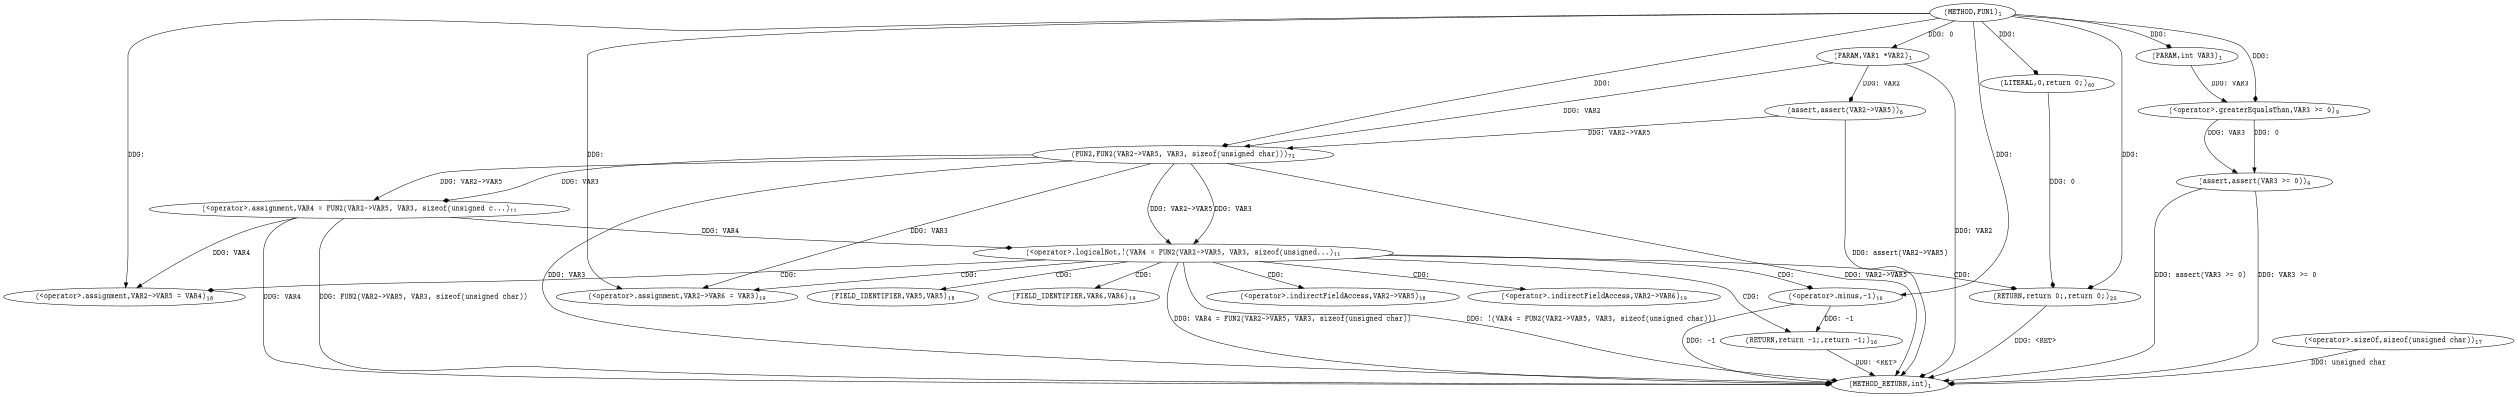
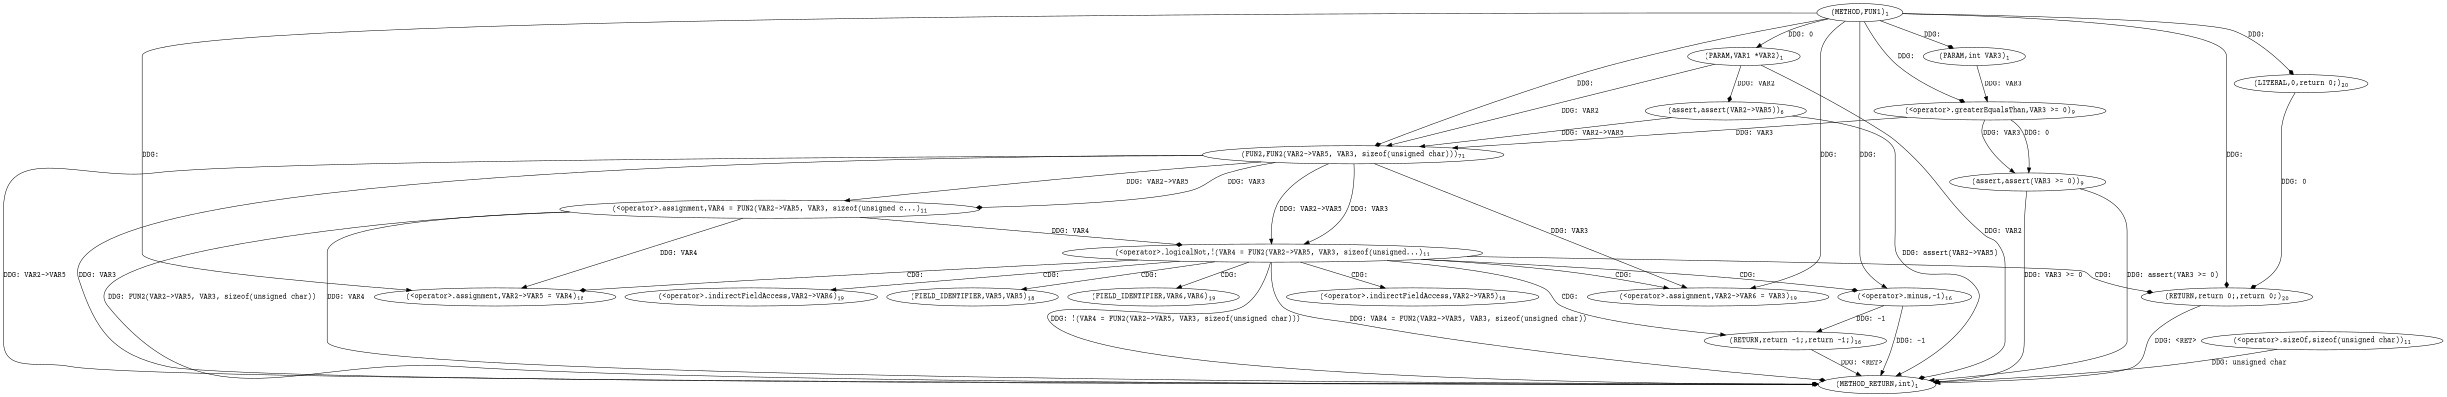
(2091, 83) -> (2345, 83)
none -> (1682, 133)
(2479, 340) -> (2408, 340)
